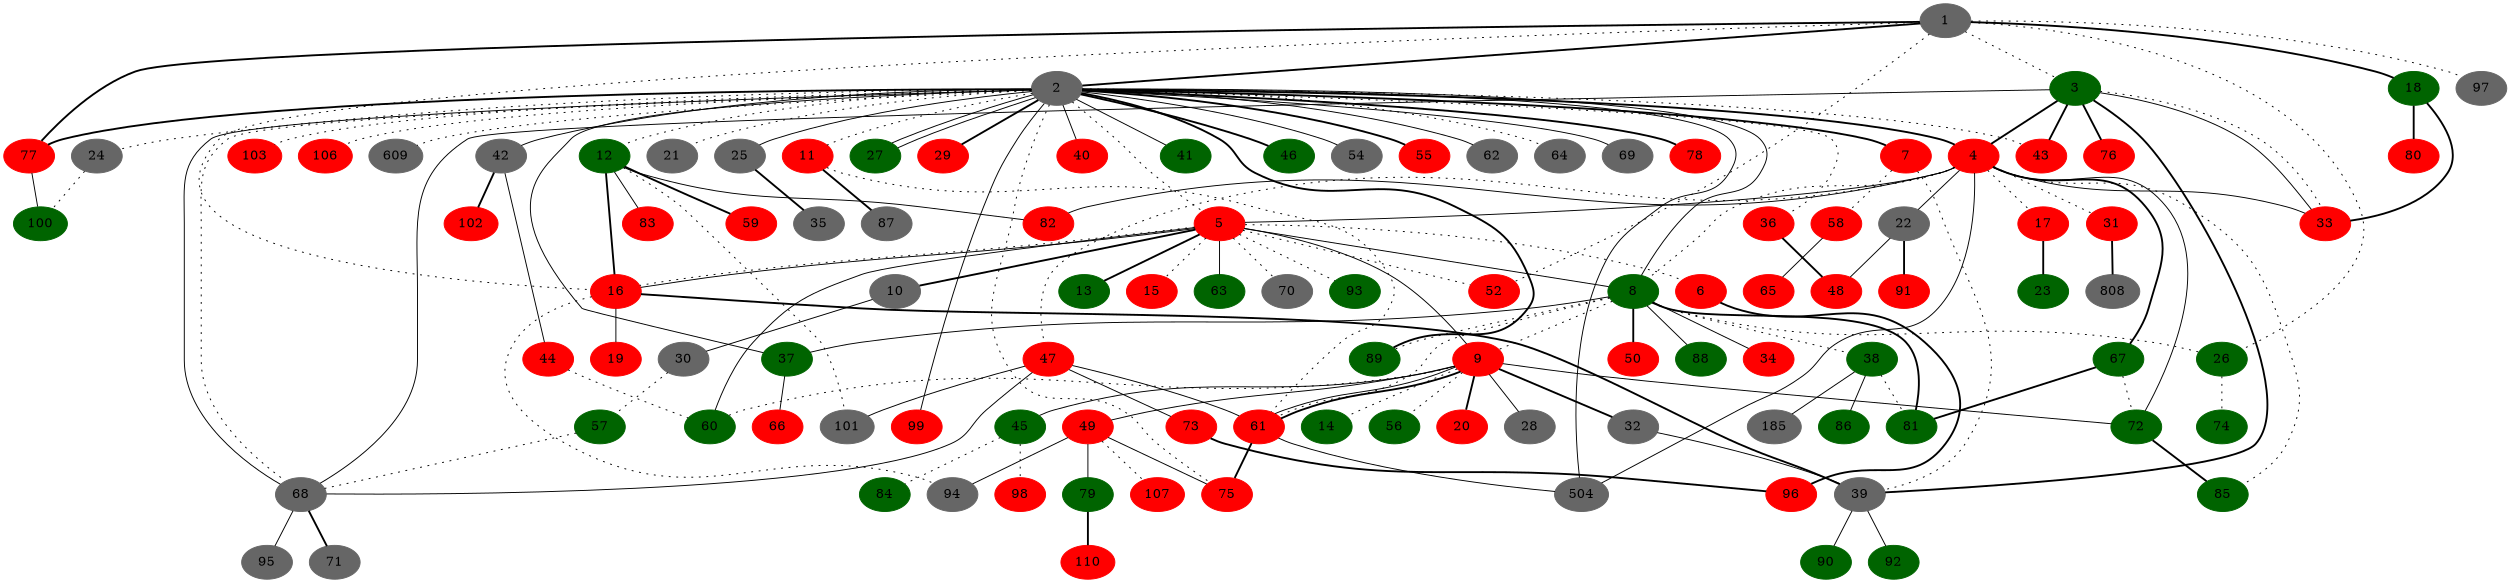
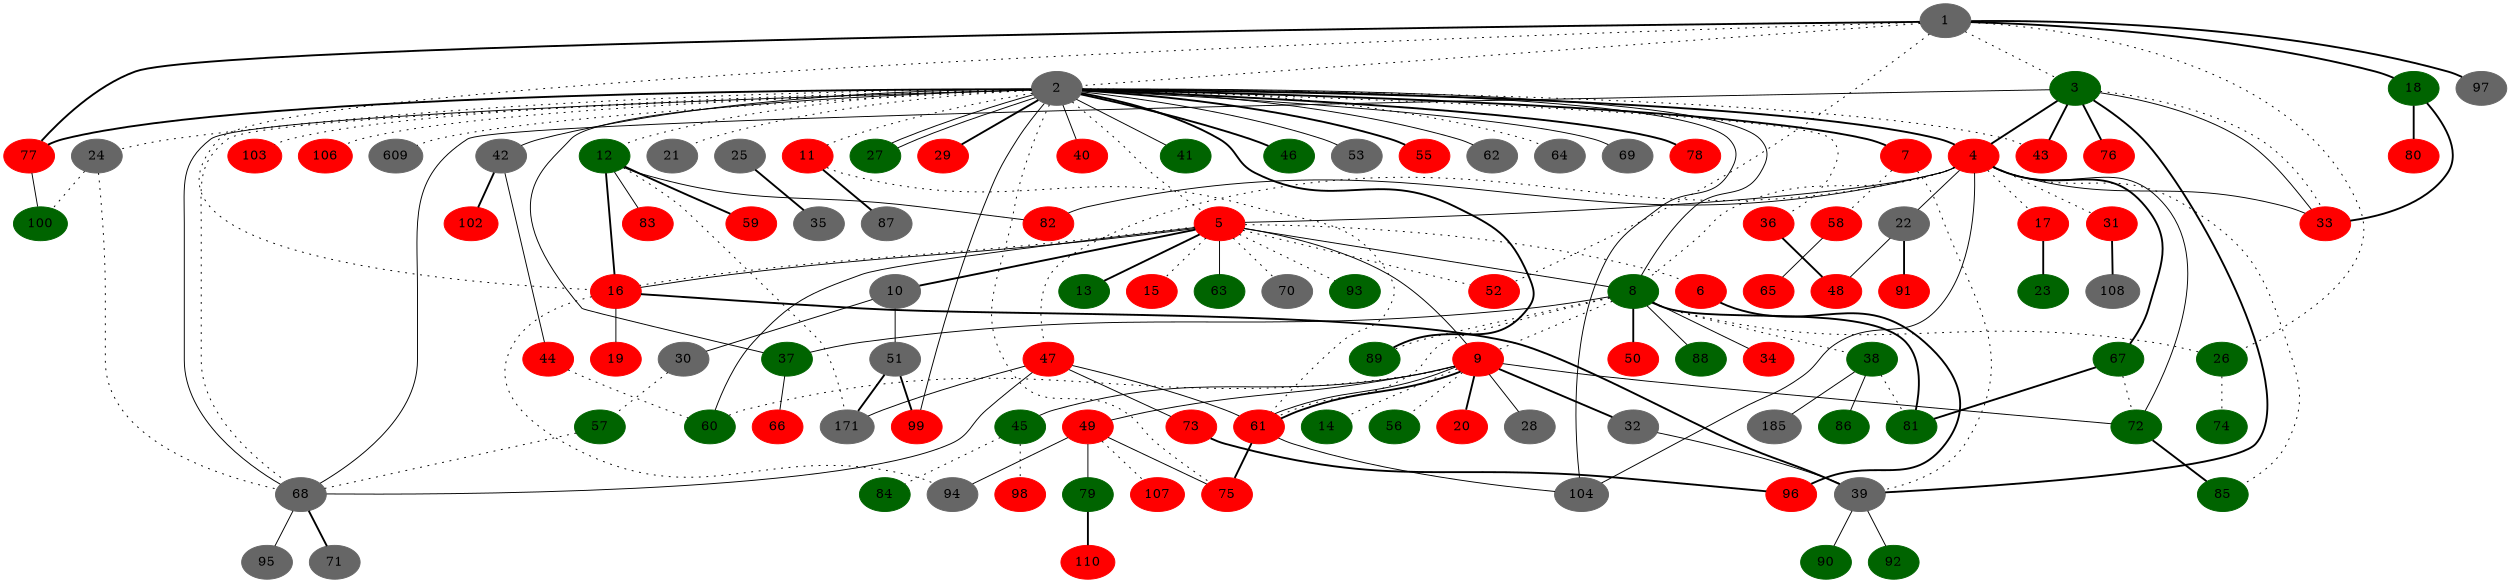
(2219, 32) -> (2219, 32)
(1501, 55) -> (1501, 55)
(901, 109) -> none
(1357, 156) -> (1357, 156)
(2113, 291) -> (2113, 291)
none -> (895, 359)
none -> (109, 381)
(847, 427) -> (847, 427)
(1582, 495) -> (1582, 495)
